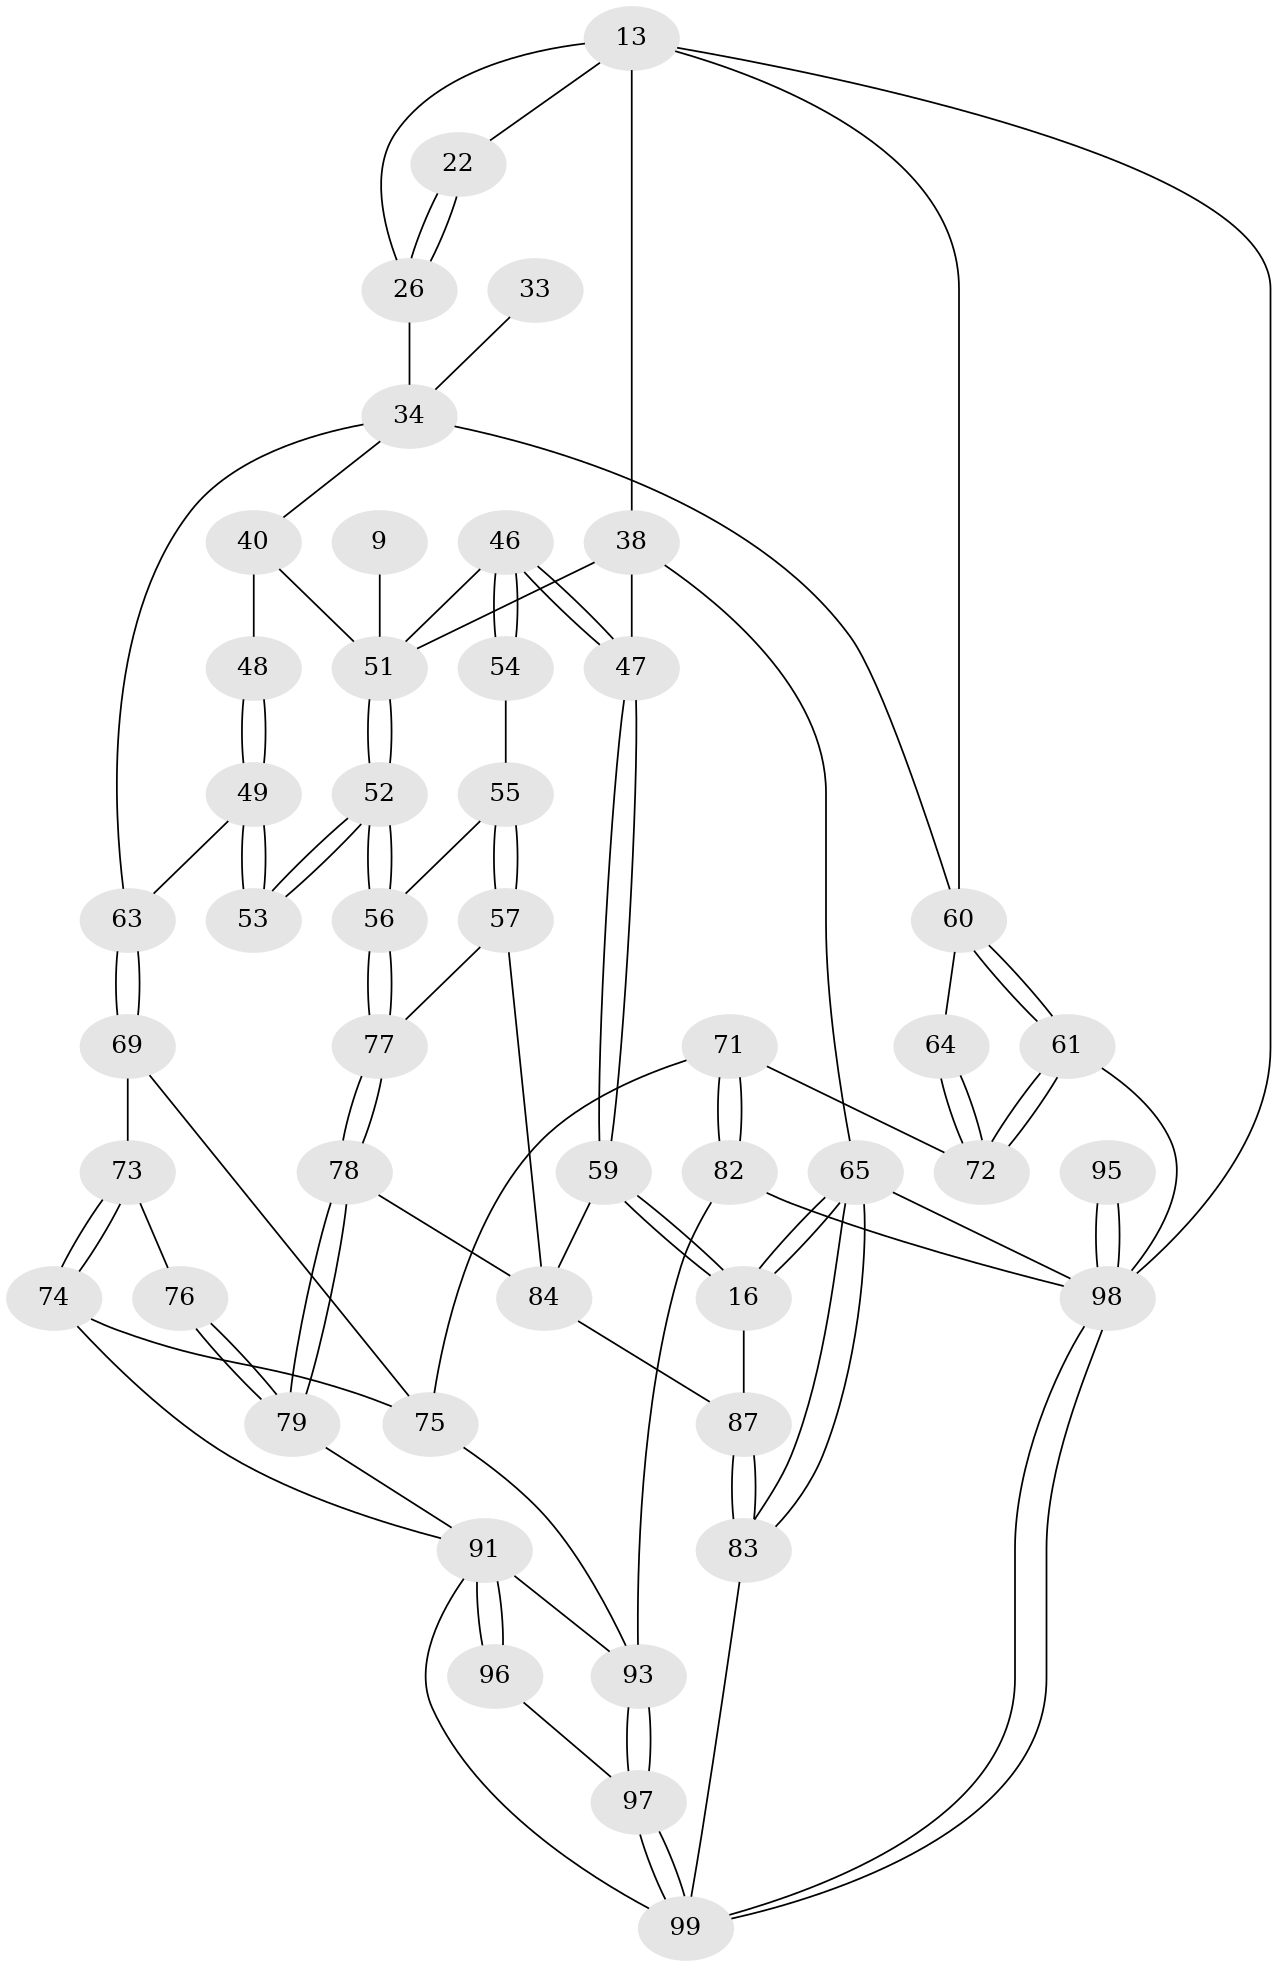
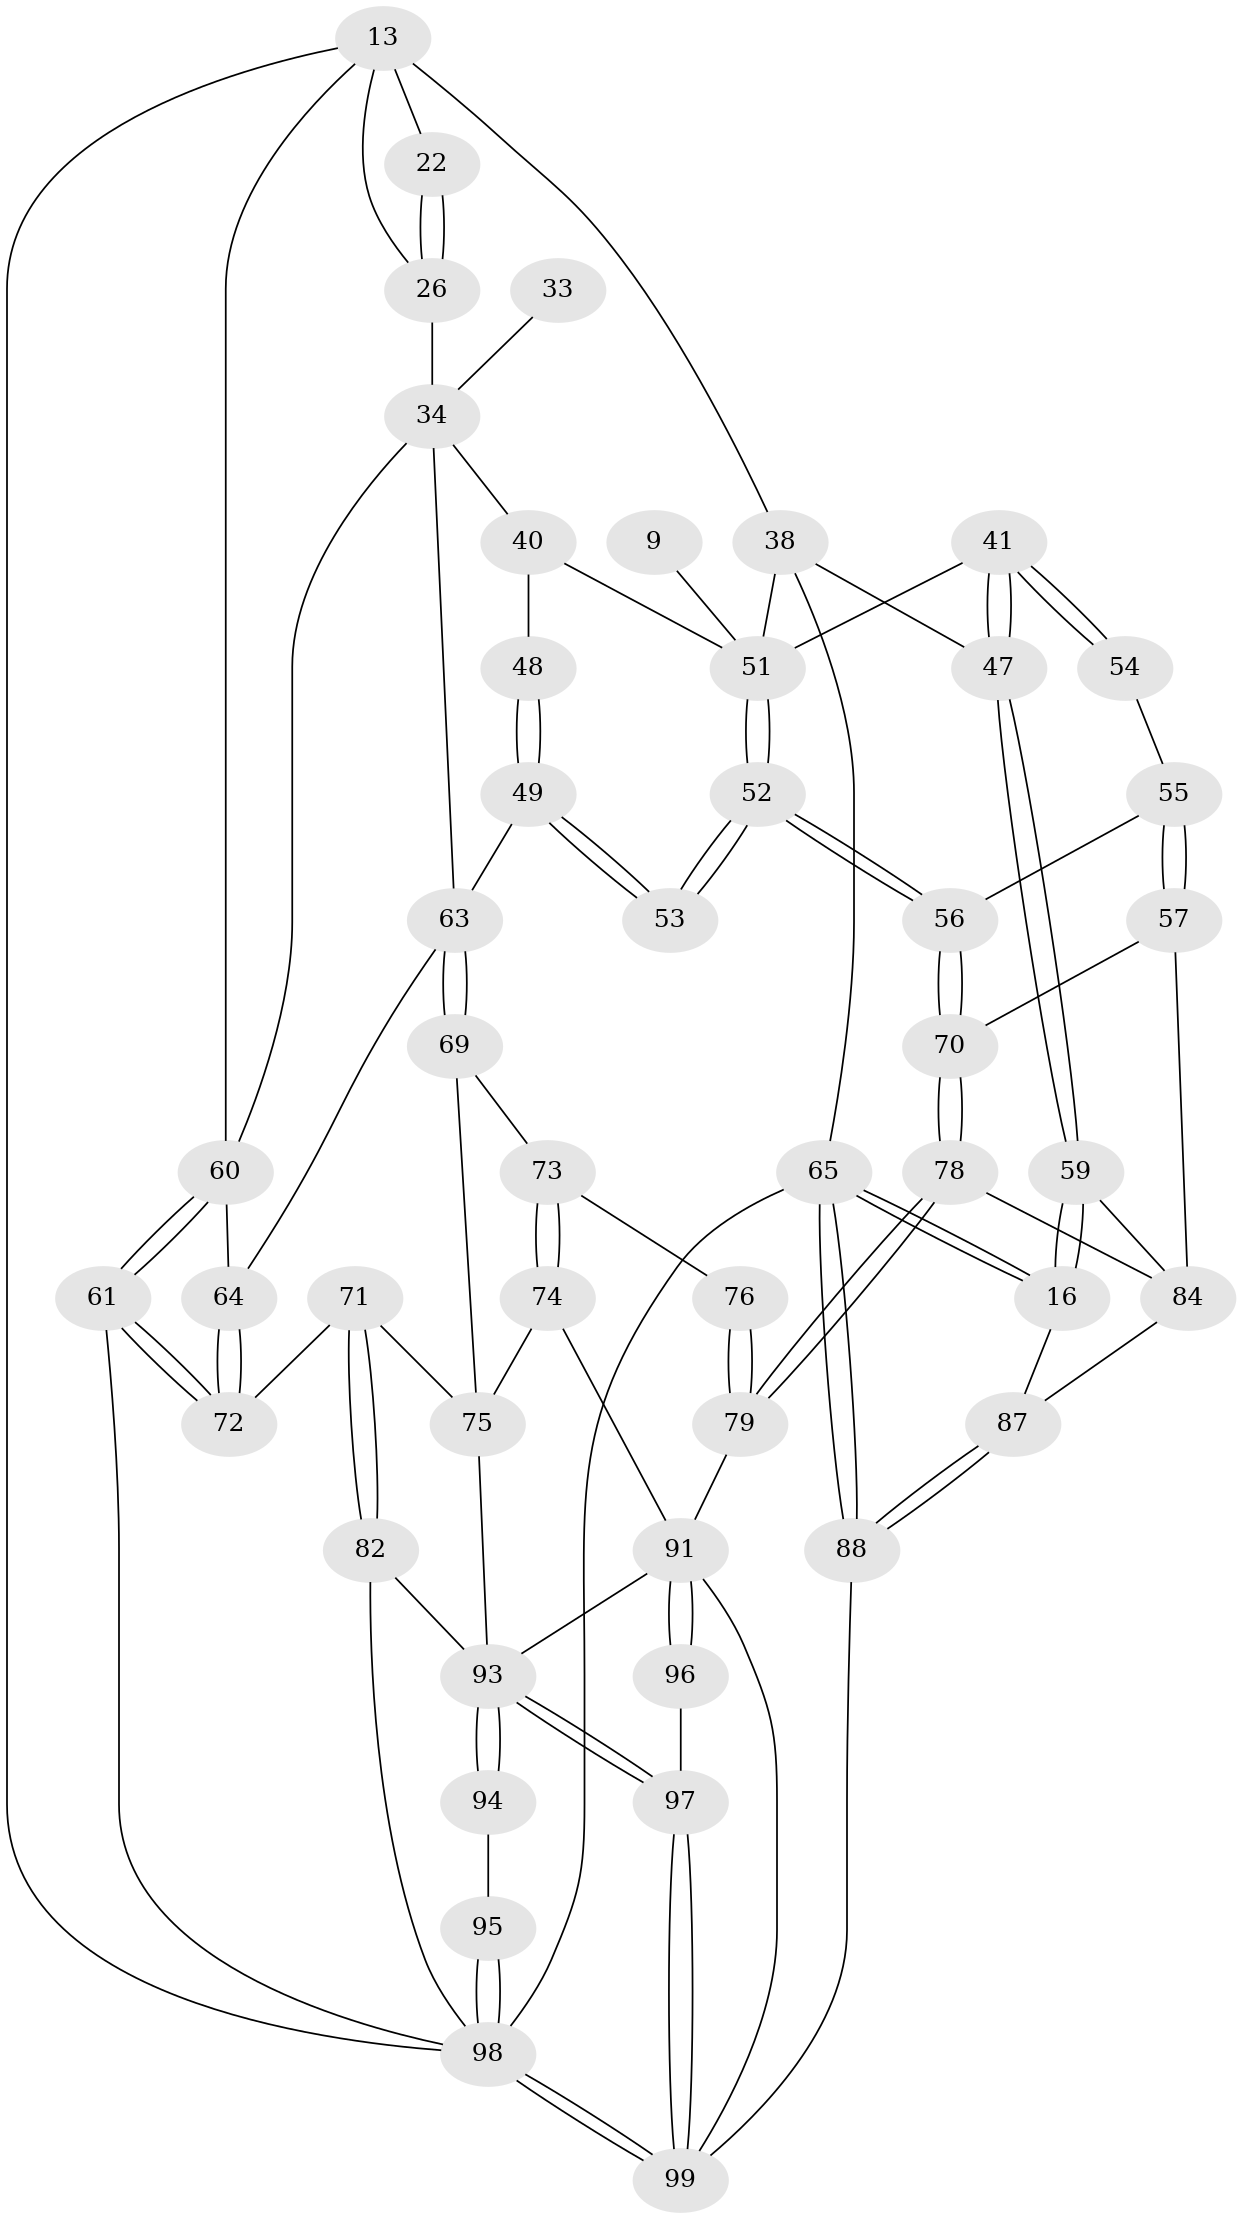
(506, 542) -> (999, 542)
(380, 1046) -> (950, 1046)
none -> (340, 1108)
(744, 1550) -> (852, 1550)
none -> (488, 1802)
